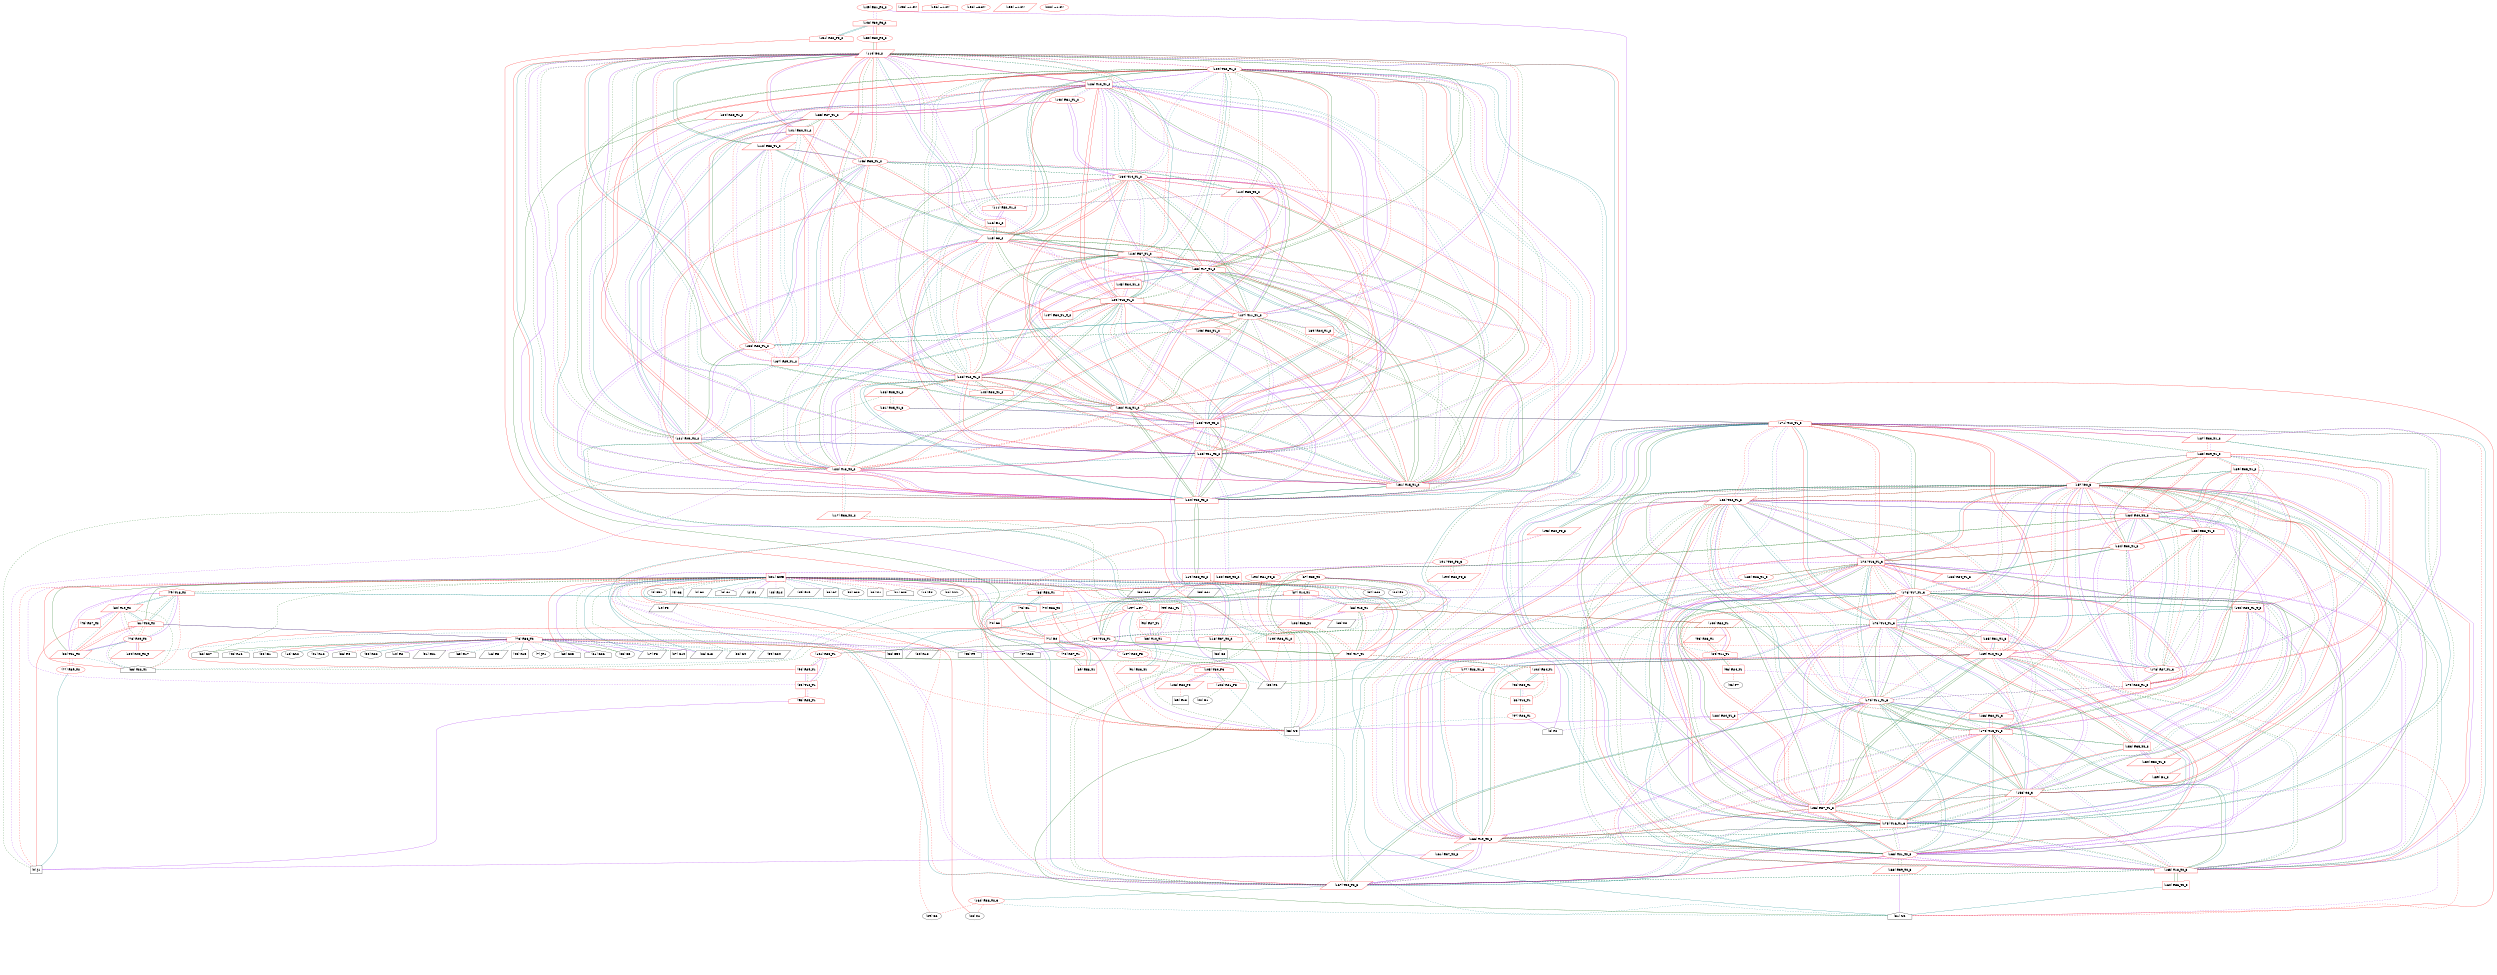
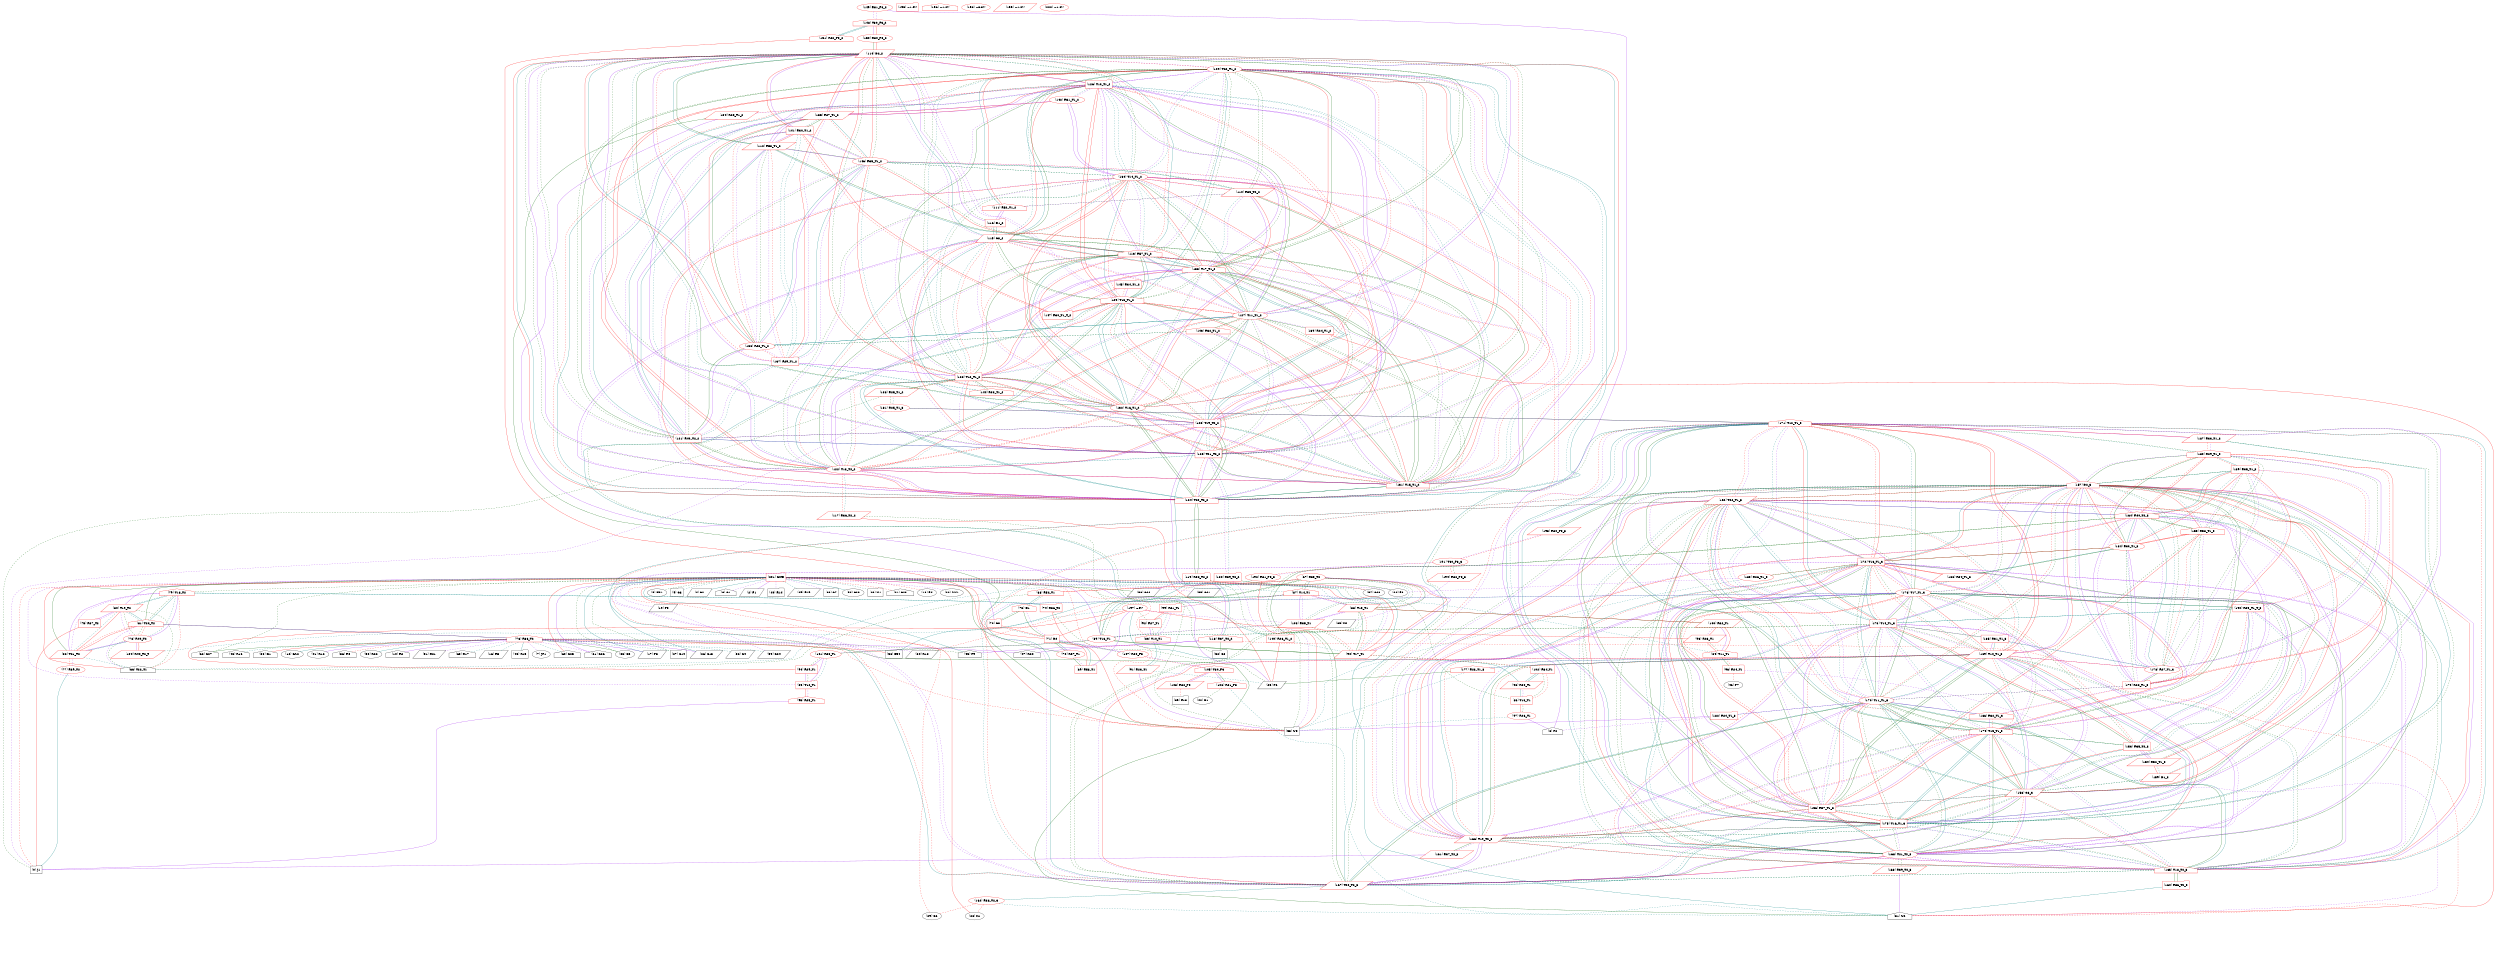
(622, 602) -> none
(1239, 615) -> (1416, 633)
(1276, 663) -> (1276, 663)
(1292, 682) -> (1318, 647)
